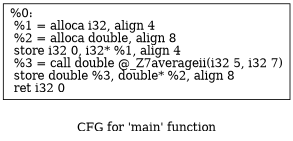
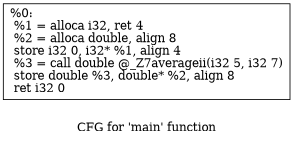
(83, 26) -> (77, 26)
